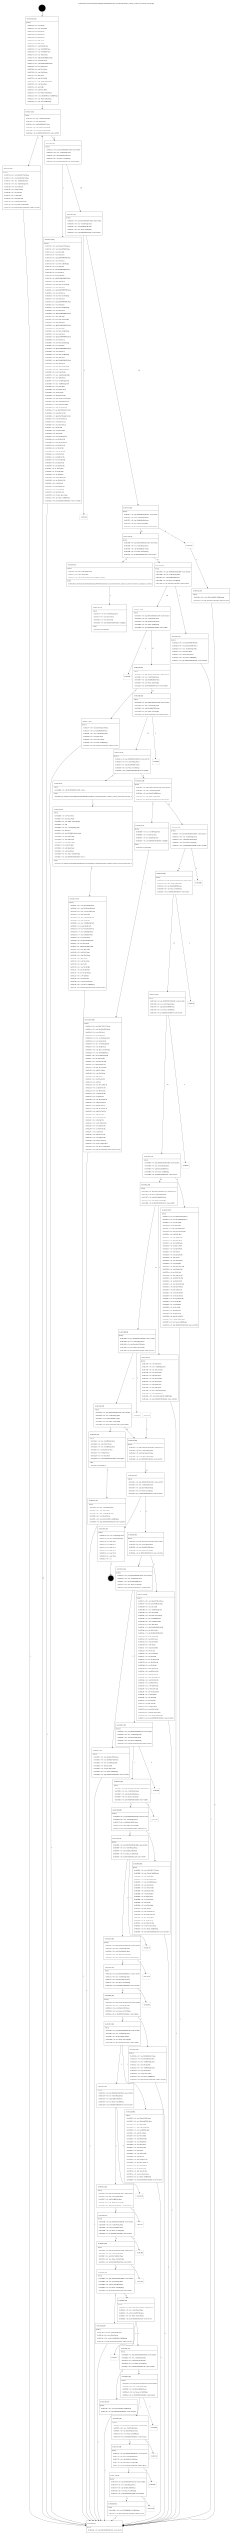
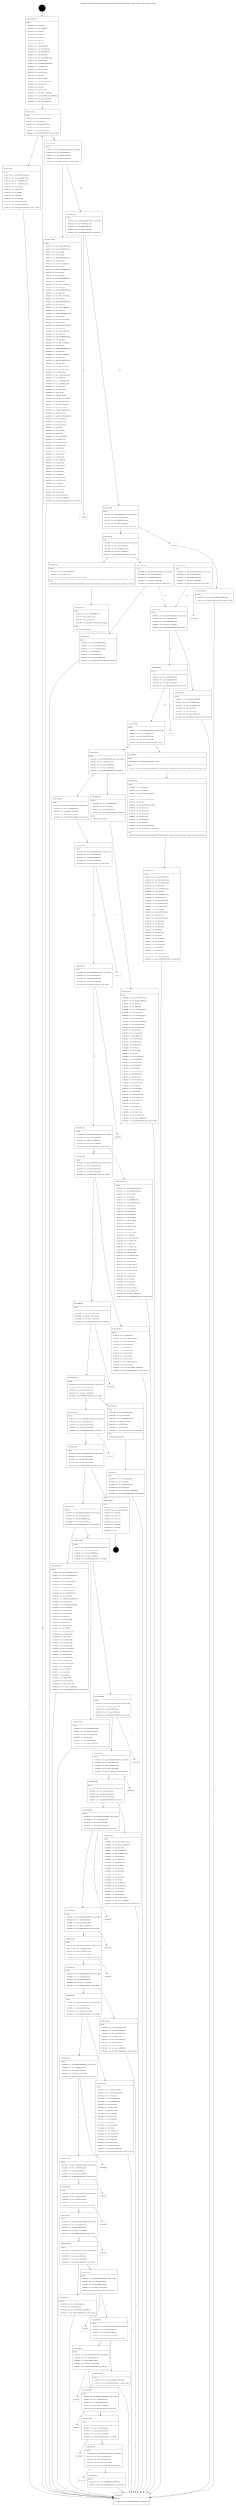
(162, 596) -> (162, 596)
(198, 883) -> none
(146, 1428) -> (104, 1442)
